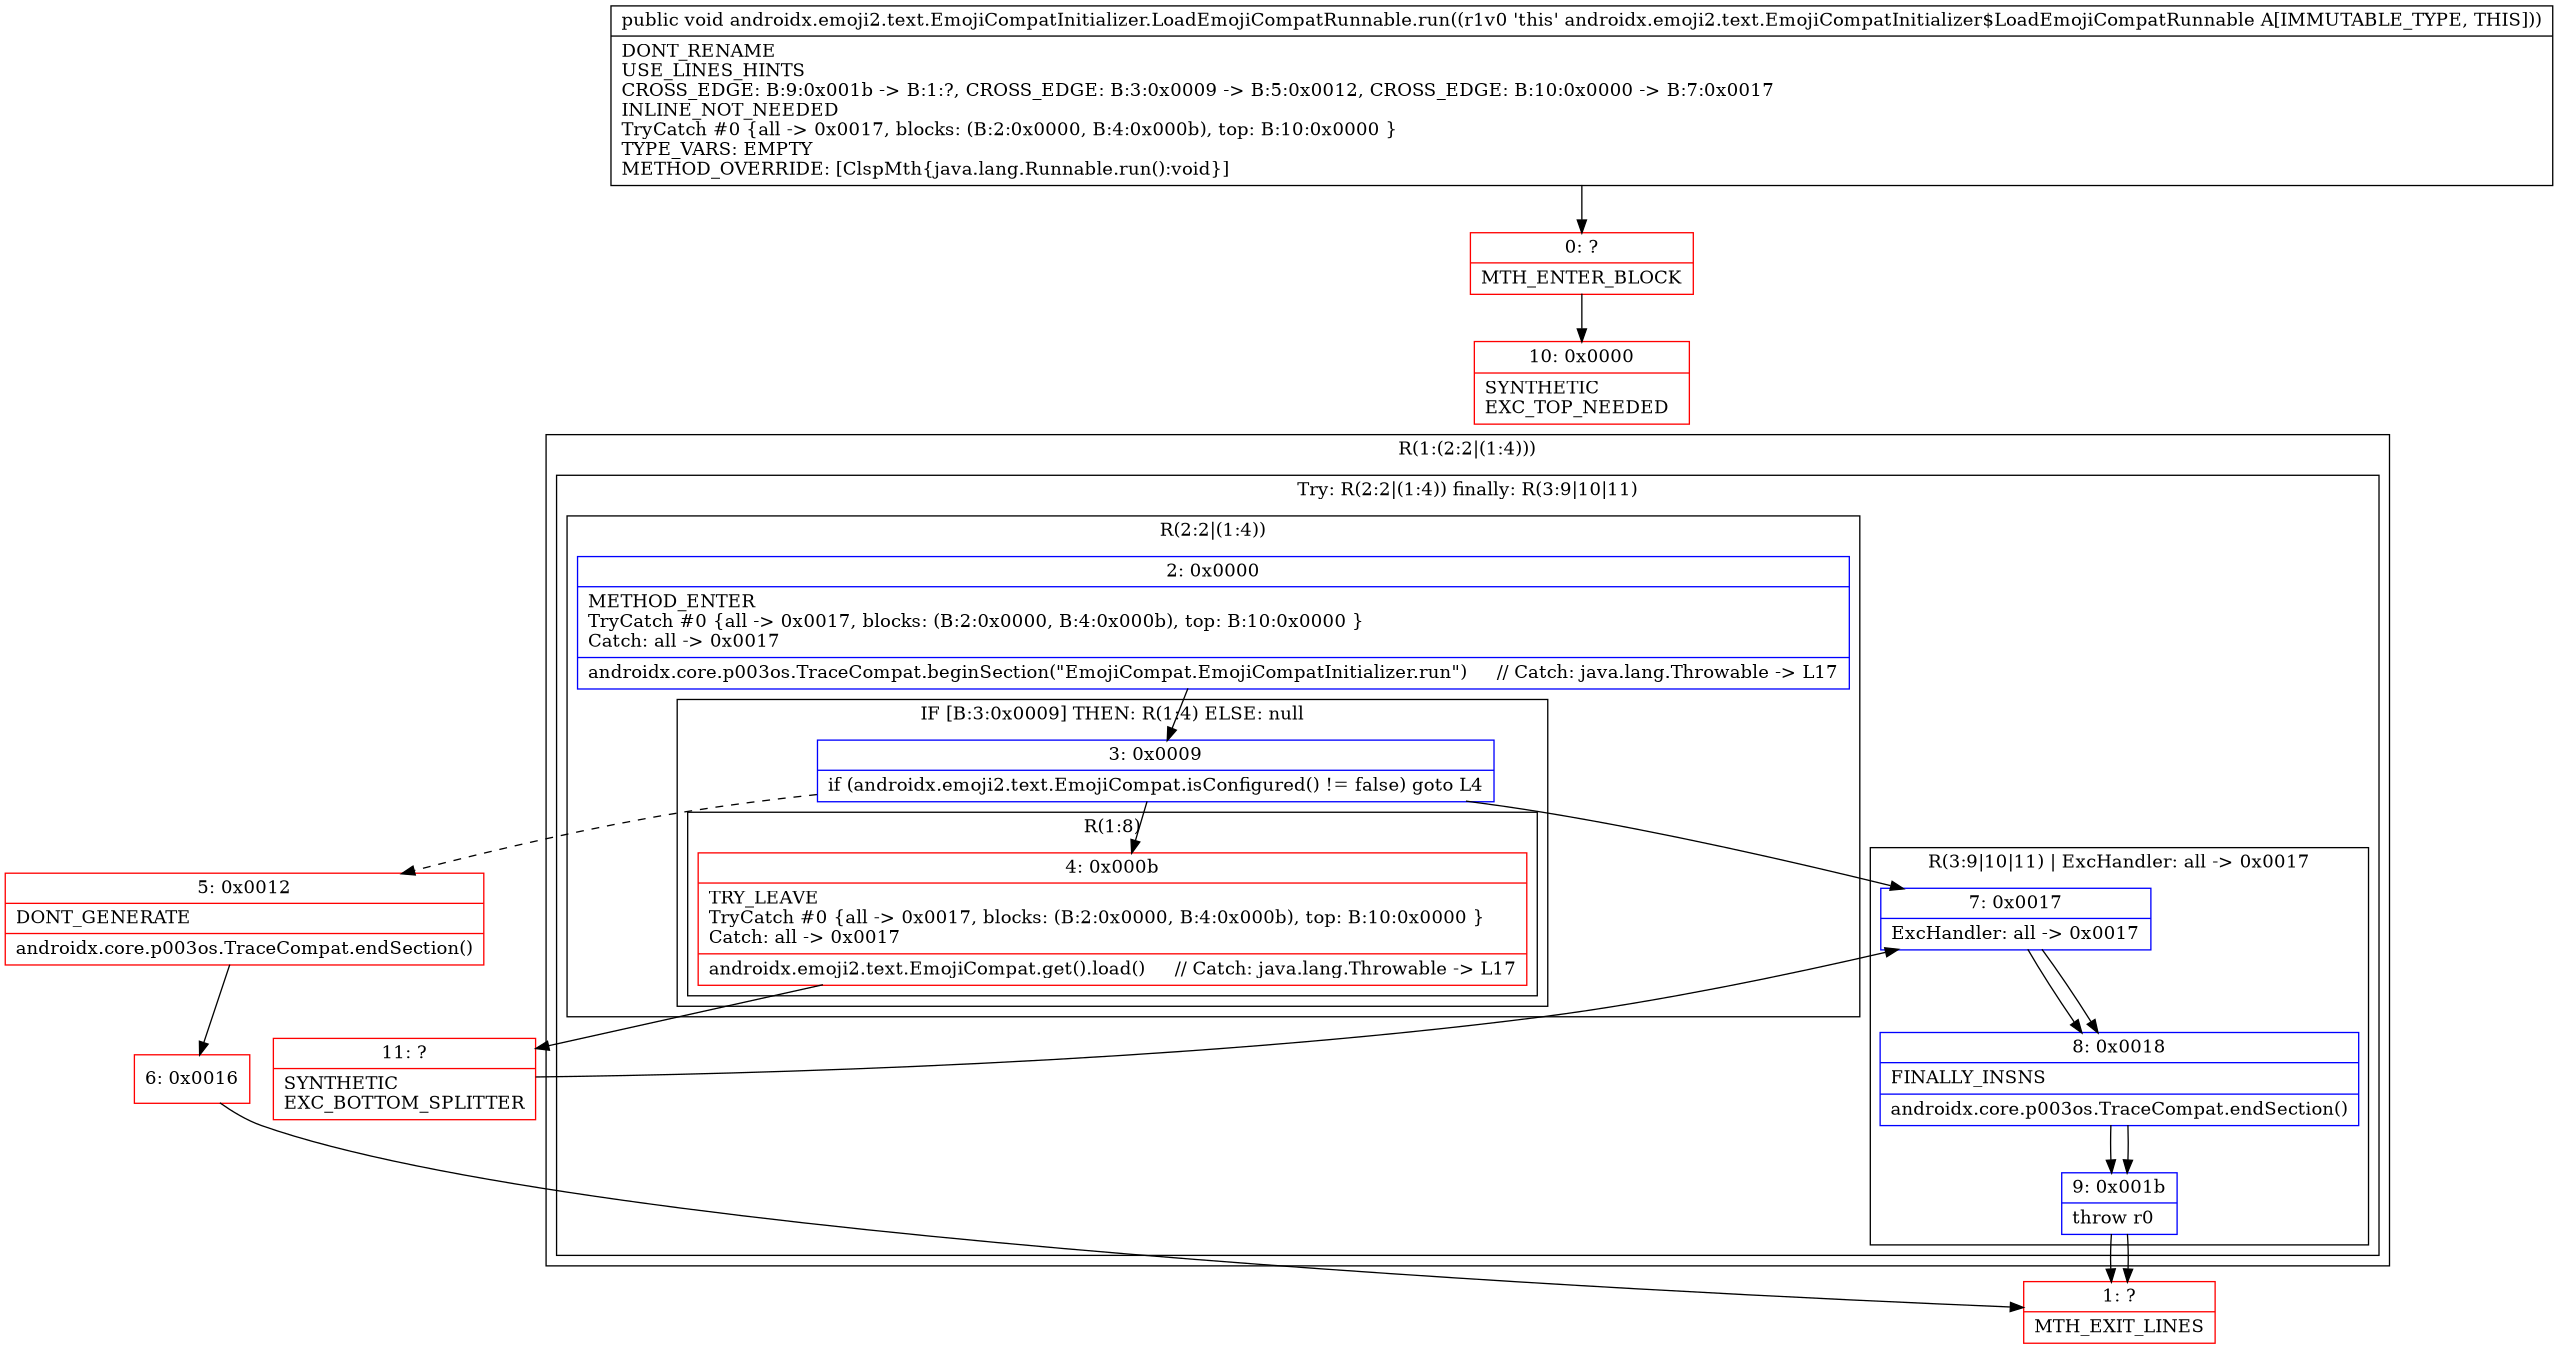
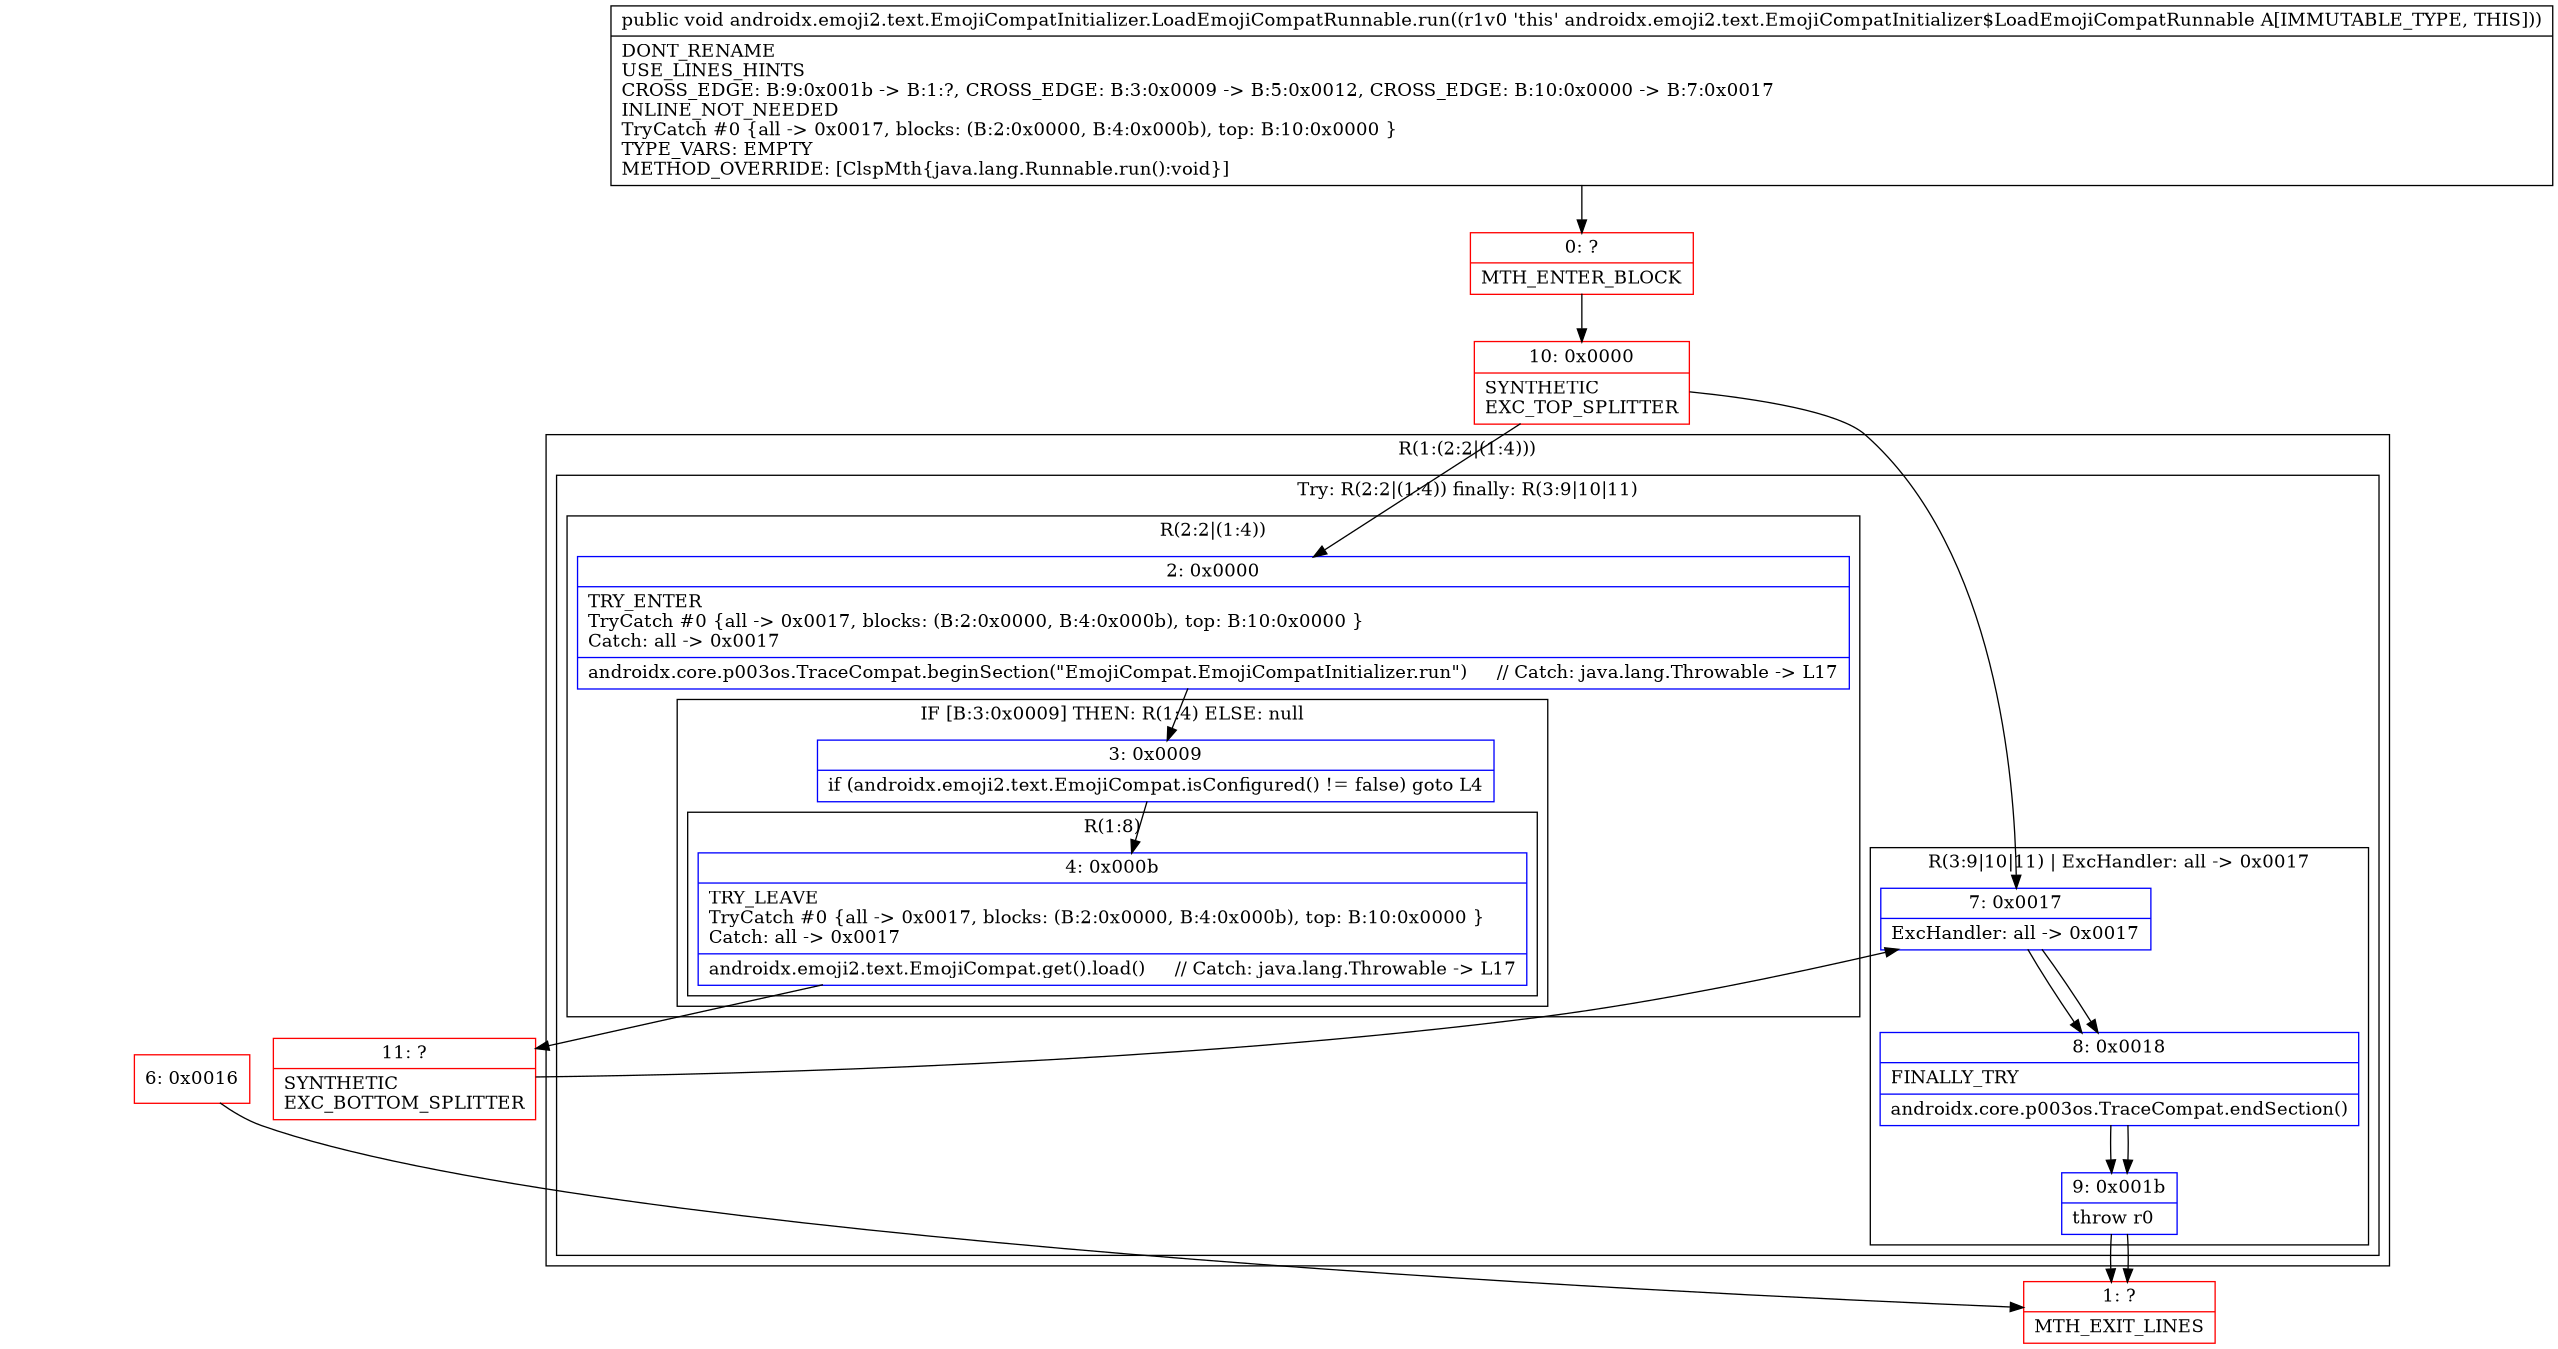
(1577, 408) -> (1582, 408)
none -> (1423, 487)
(672, 602) -> (646, 602)
(1679, 838) -> (1950, 554)
(245, 919) -> none
(1112, 919) -> (1112, 919)
(1969, 1078) -> (1955, 1078)
